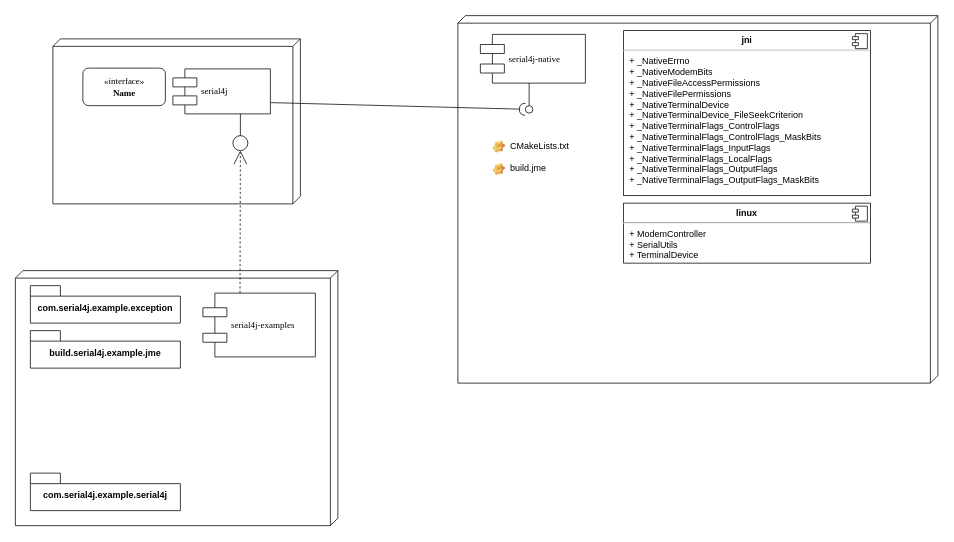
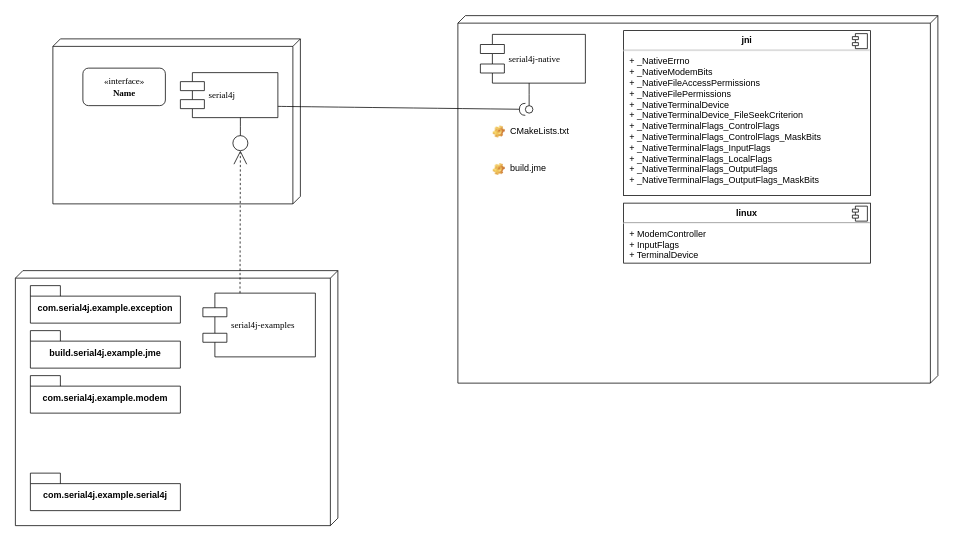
(222, 91) -> (229, 95)
(540, 147) -> (540, 132)
(663, 203) -> (663, 203)
none -> (105, 394)
